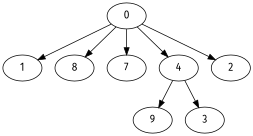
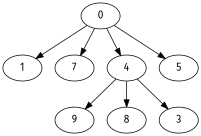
(103, 39) -> (127, 91)
(231, 68) -> (179, 68)
